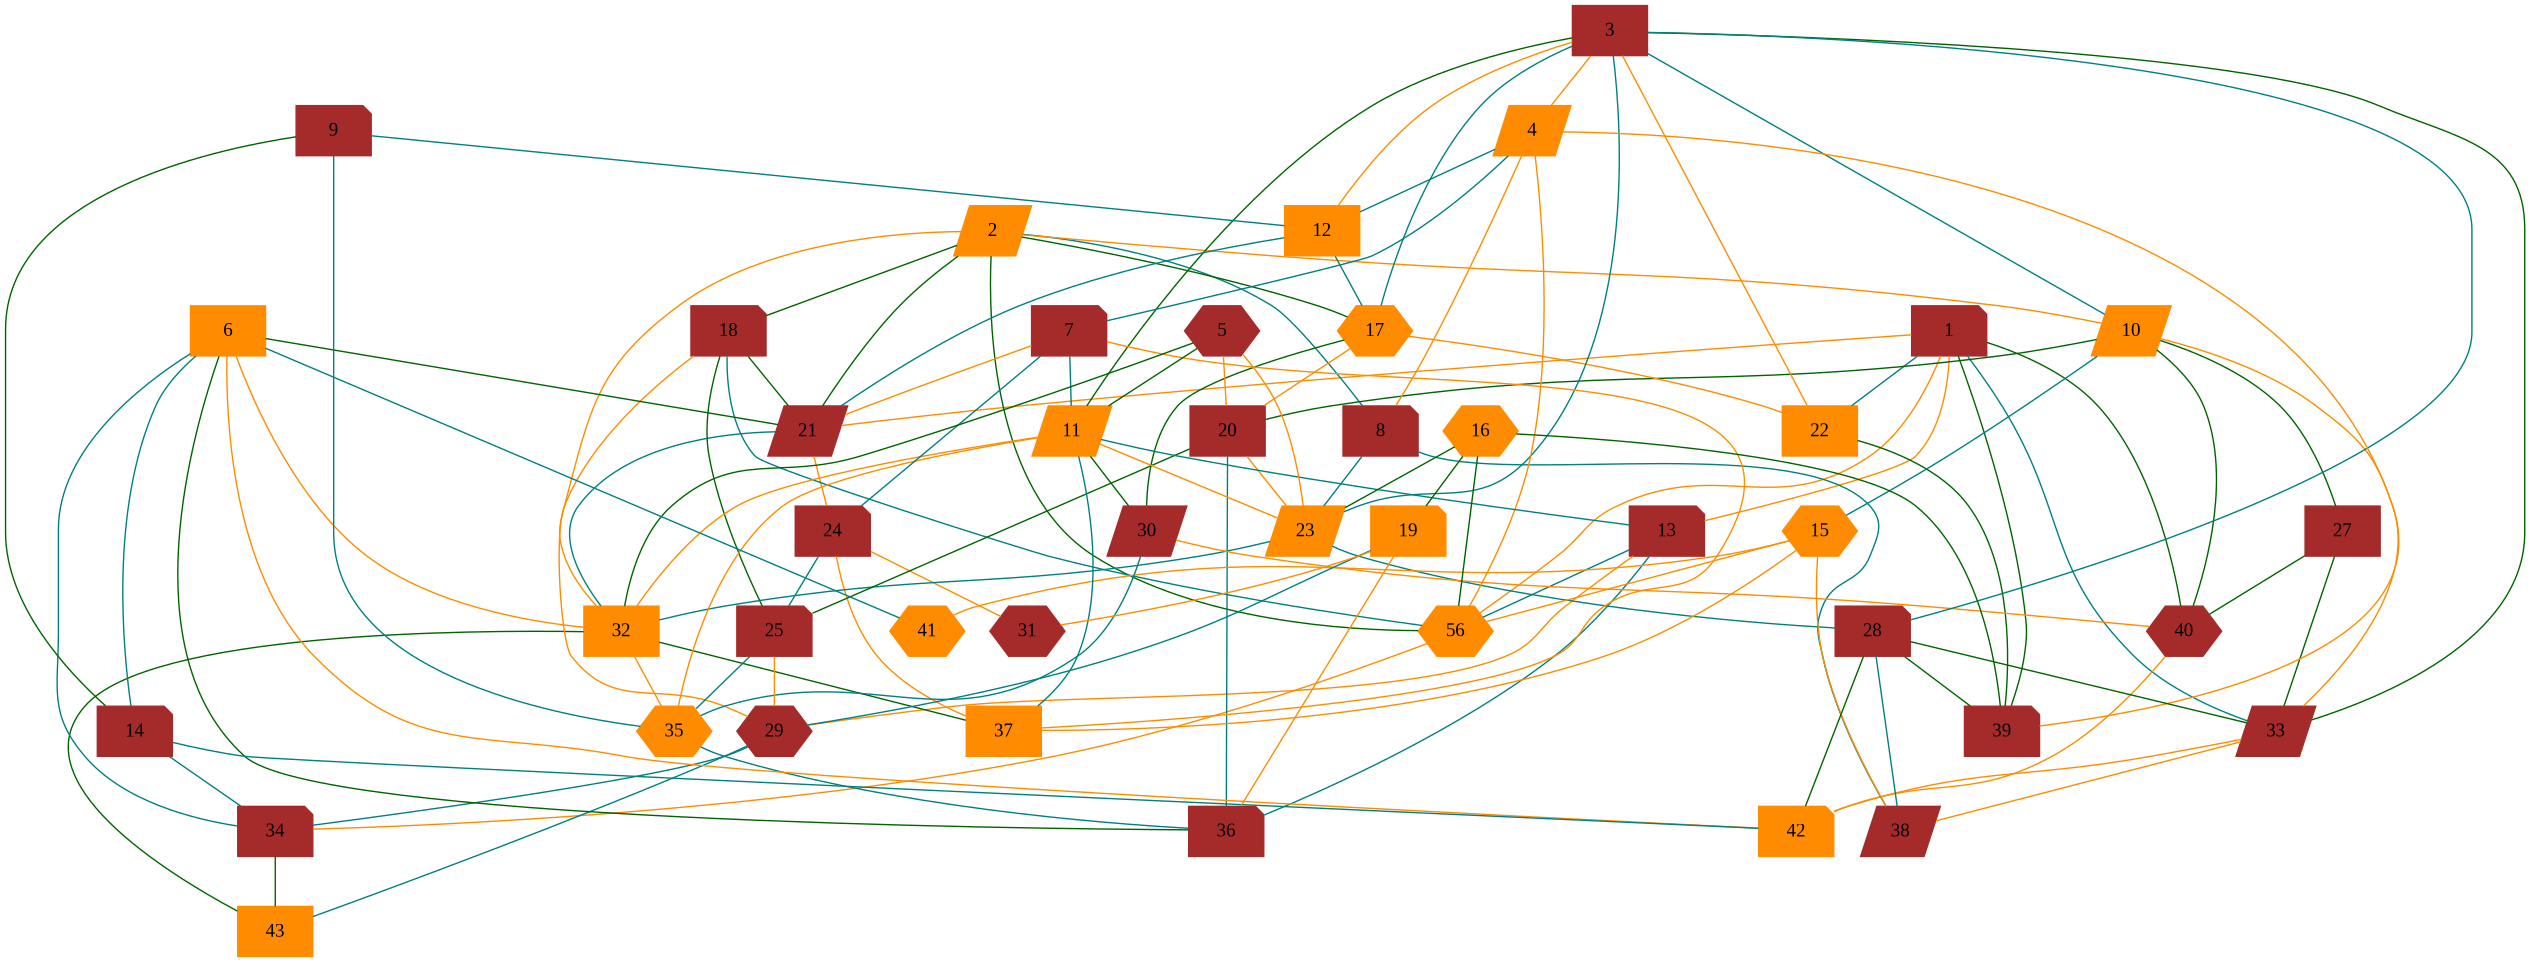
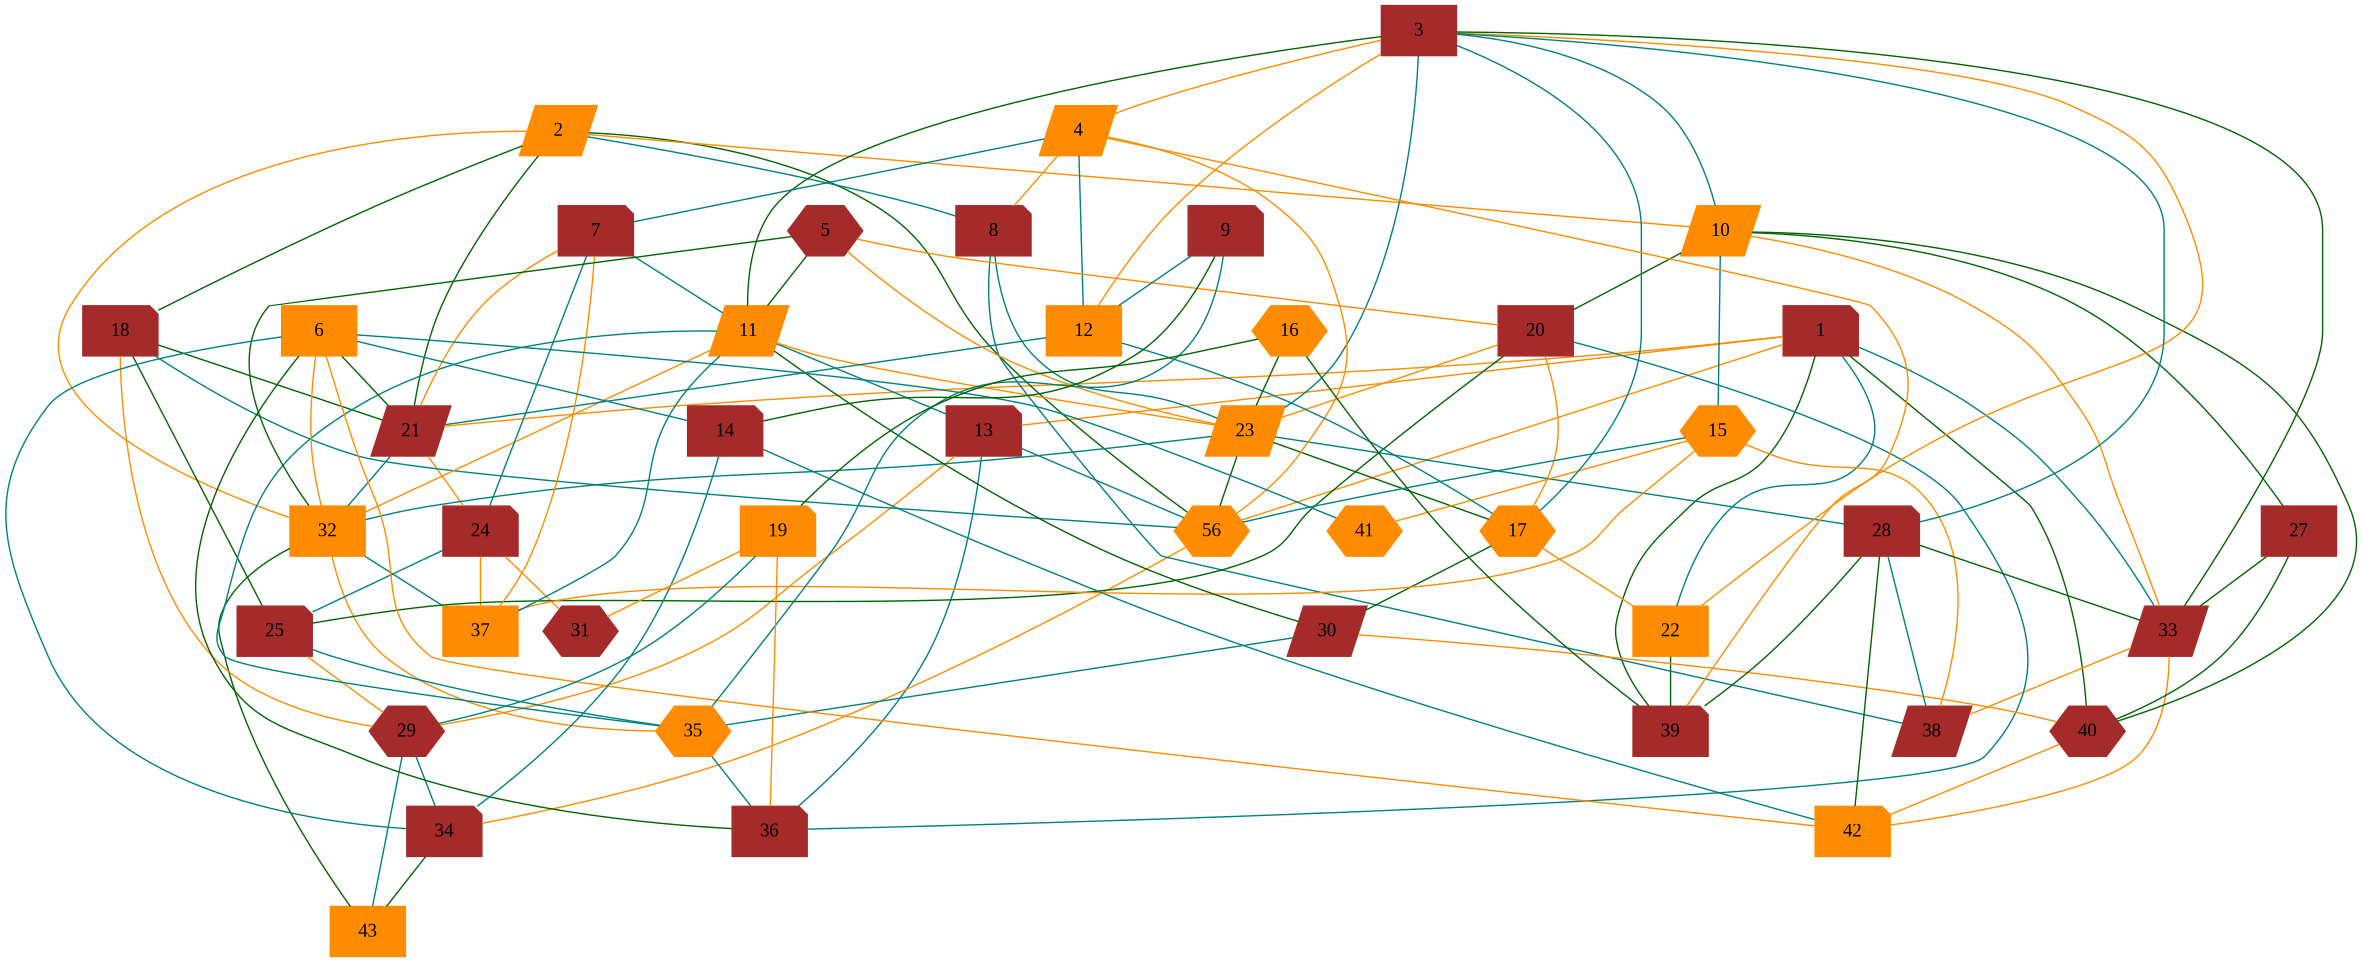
(1186, 270) -> (1386, 483)
(798, 497) -> (242, 545)
(1468, 531) -> (1228, 484)
(1645, 579) -> (1463, 477)
(812, 681) -> (404, 581)
